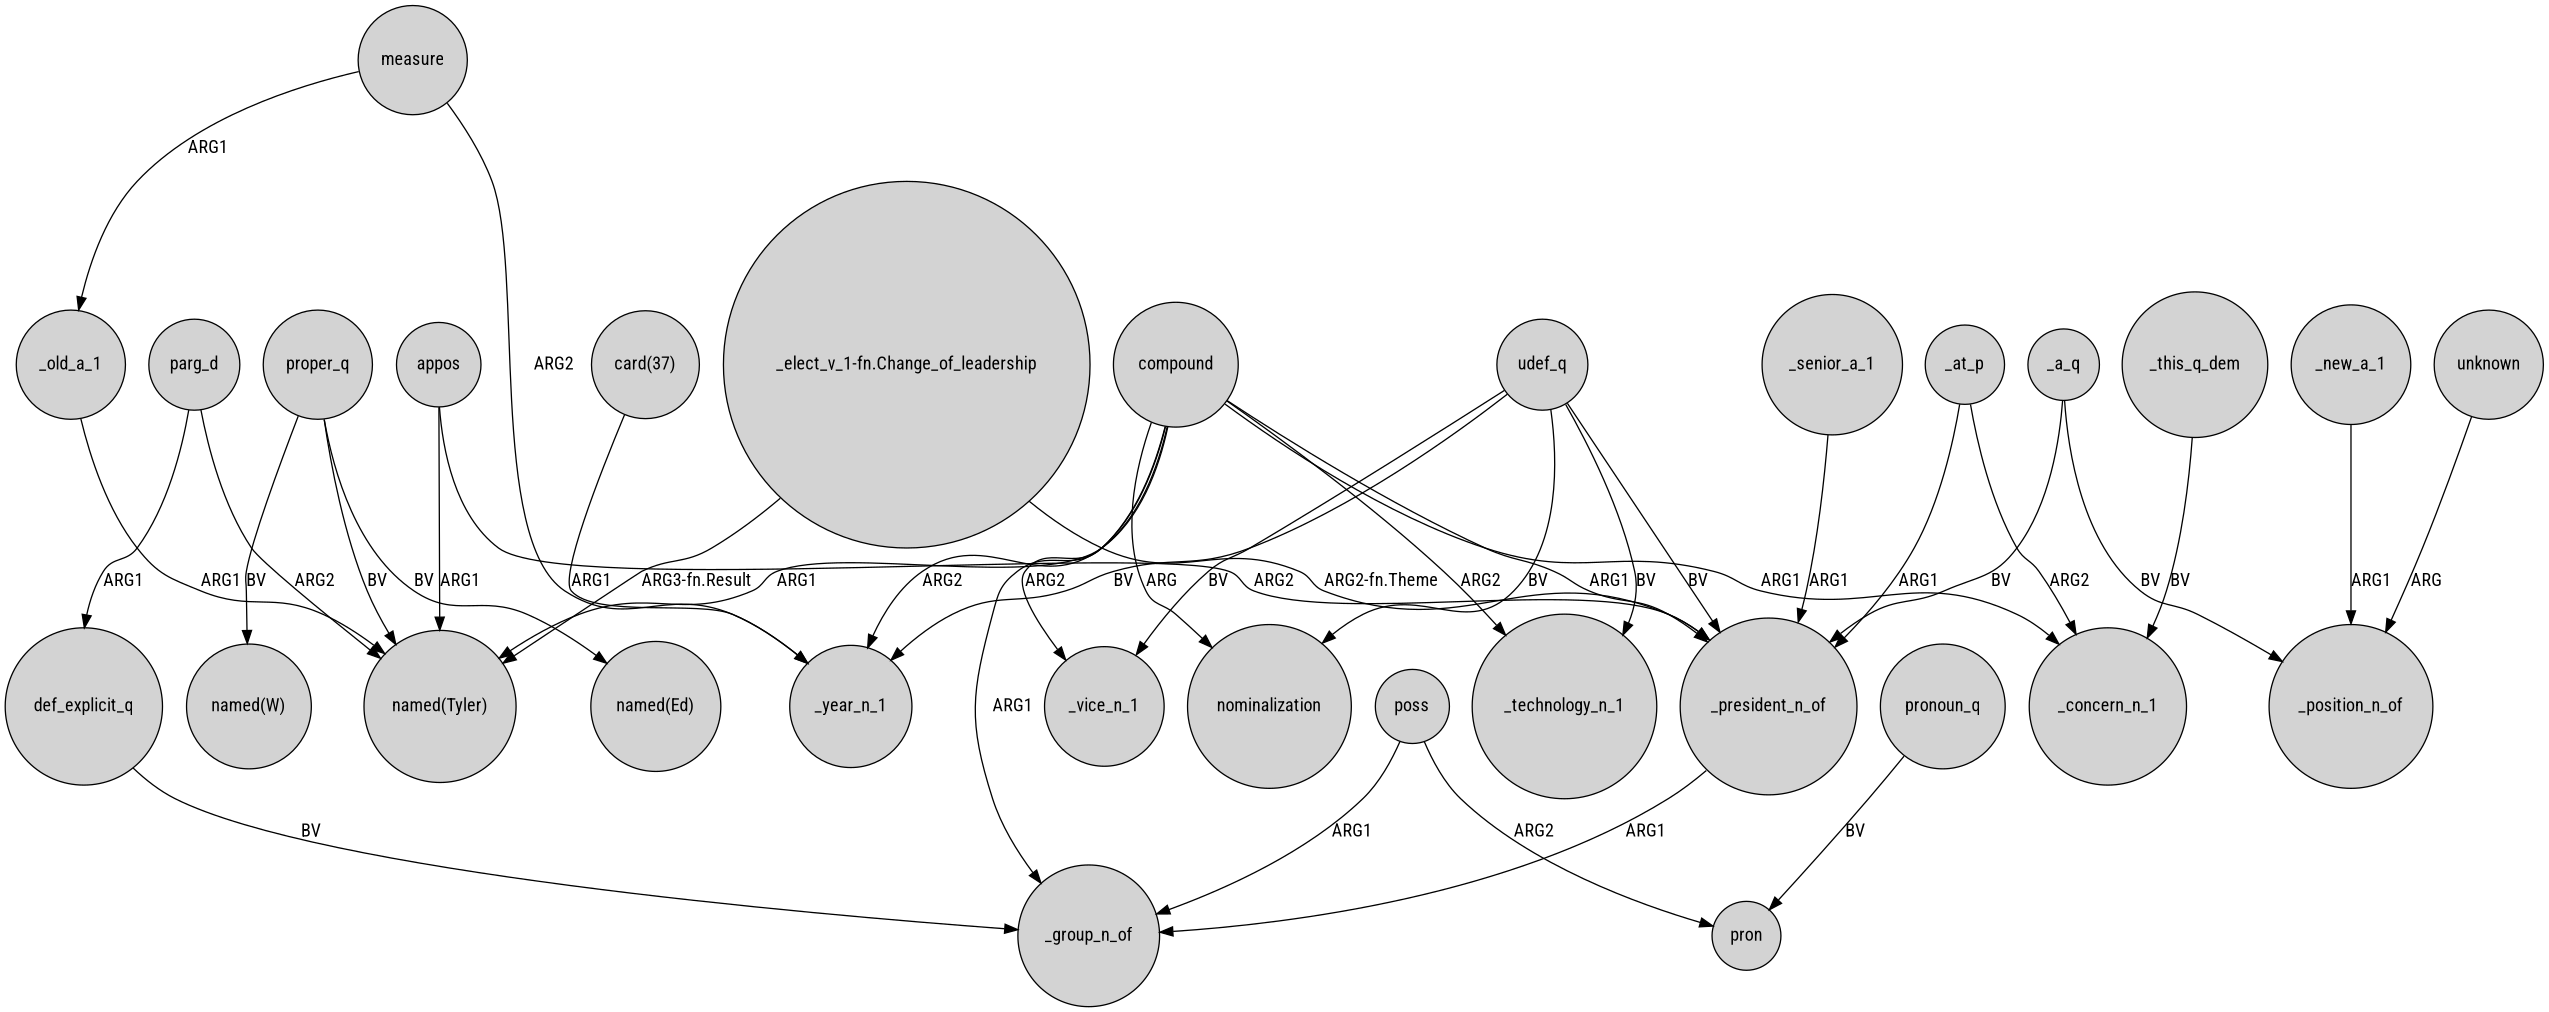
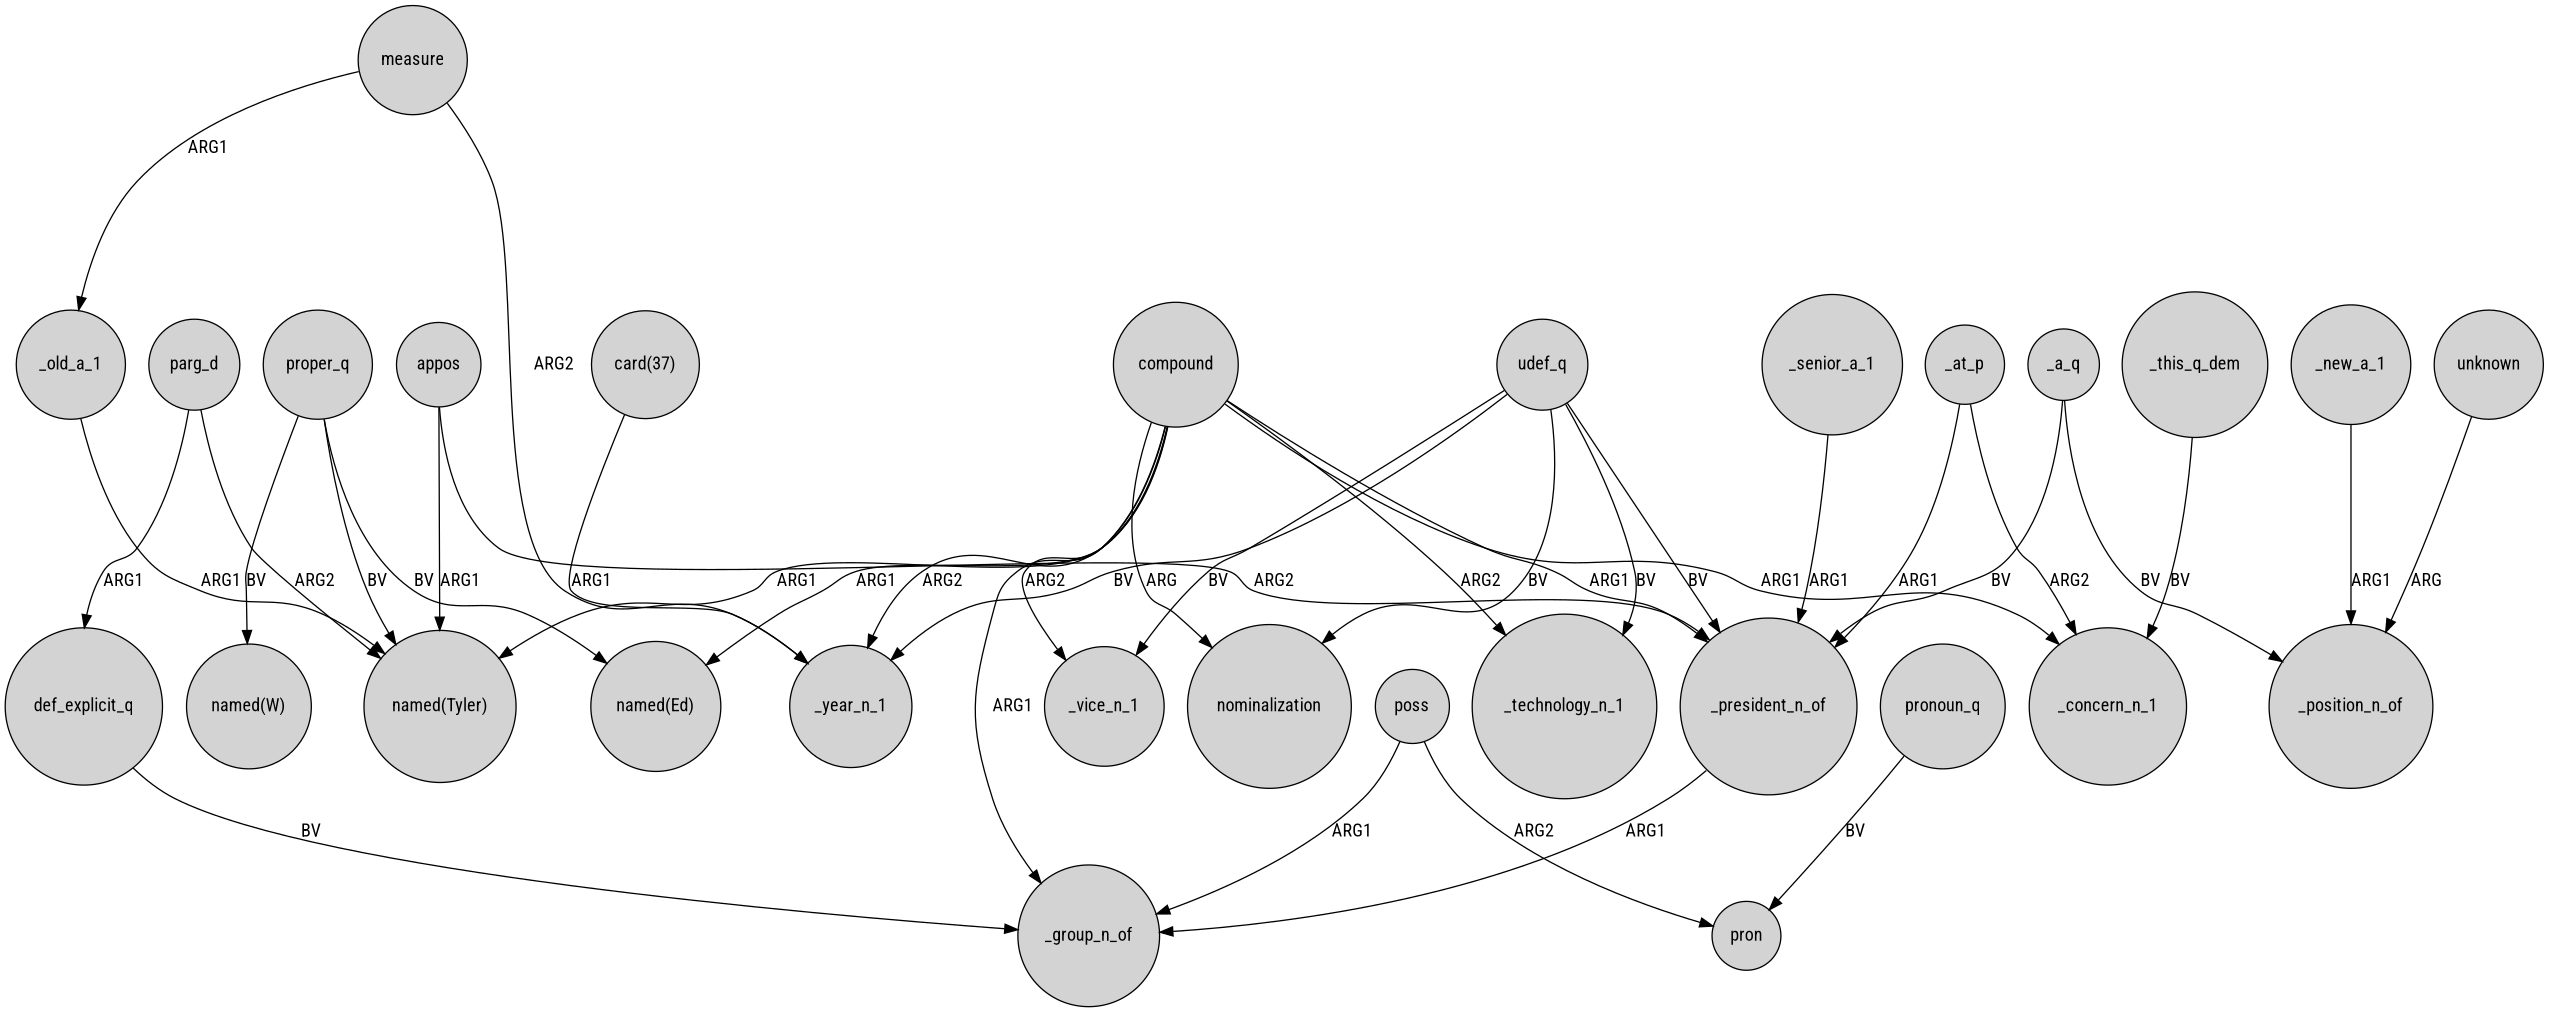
(907, 365) -> none
none -> (845, 576)
